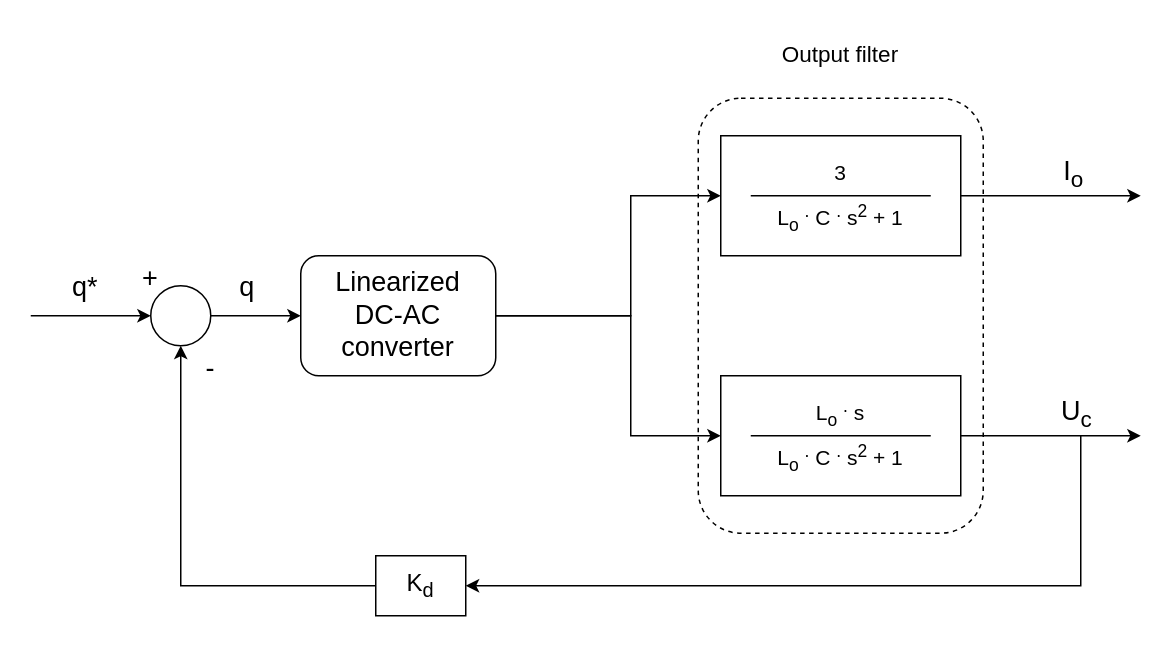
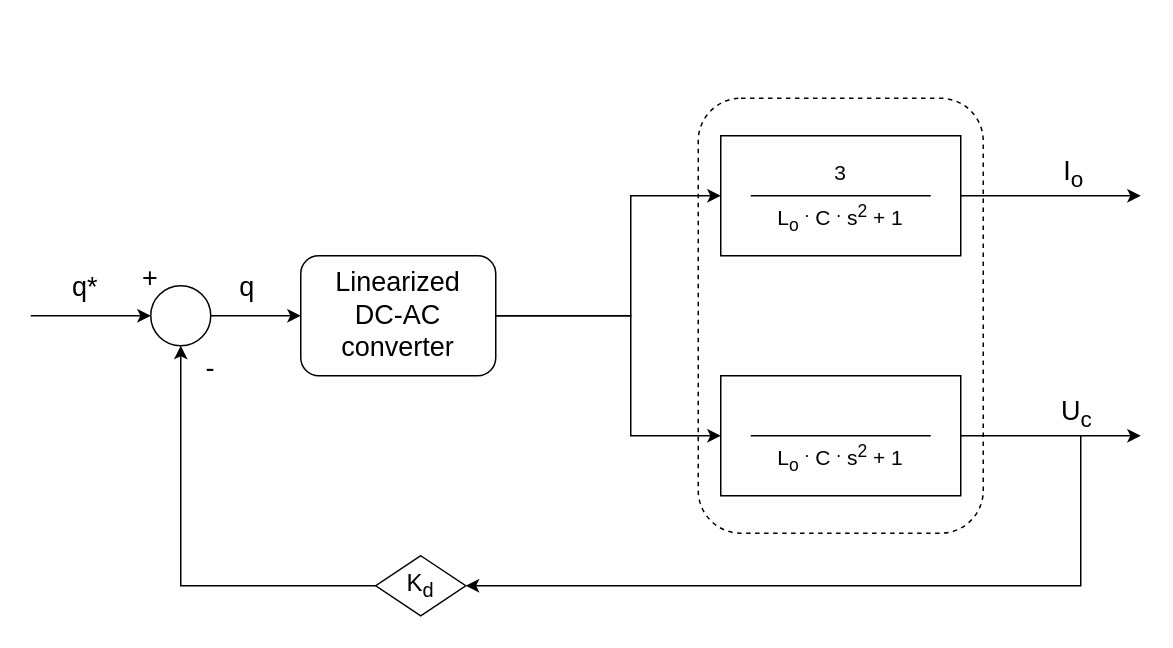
(841, 53) -> none
(841, 413) -> none
(421, 586) -> (421, 586)
